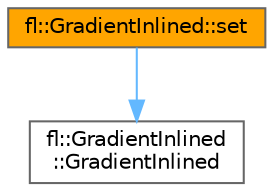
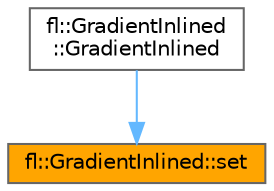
(137, 74) -> (137, 96)
